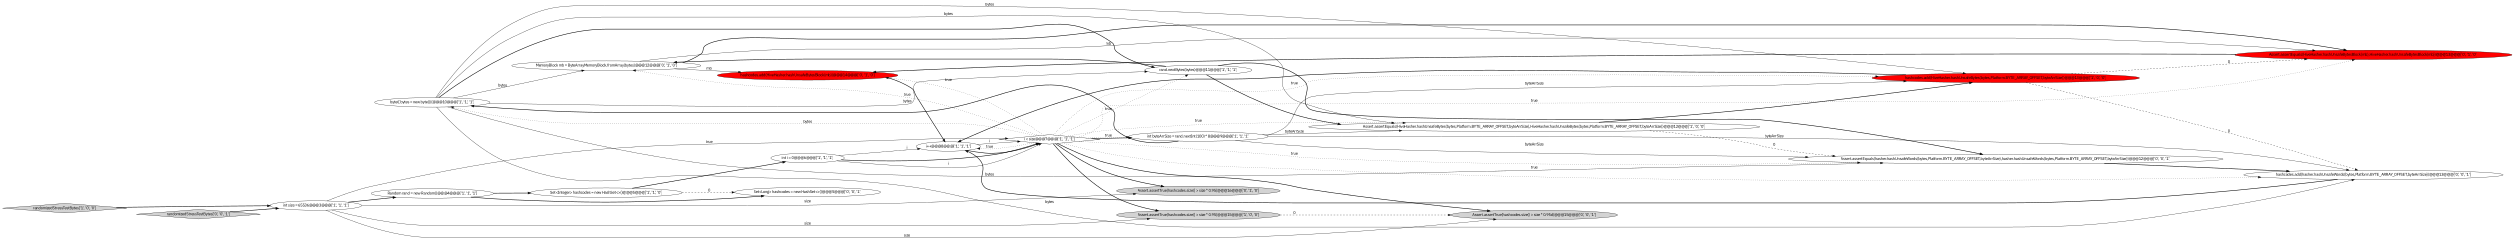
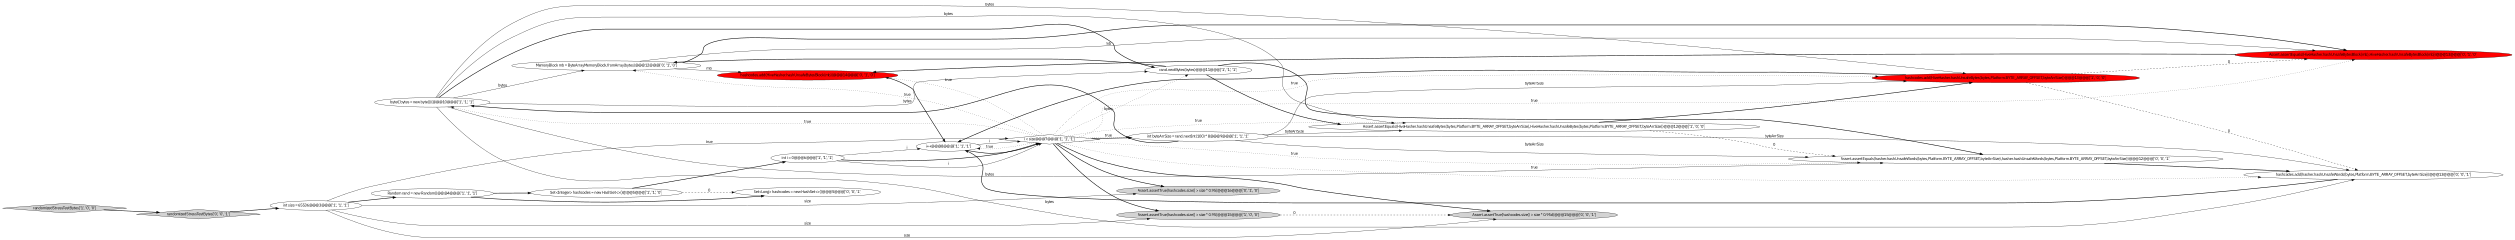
(1108, 109) -> (1108, 109)
(808, 122) -> (808, 122)
(192, 206) -> (130, 211)
